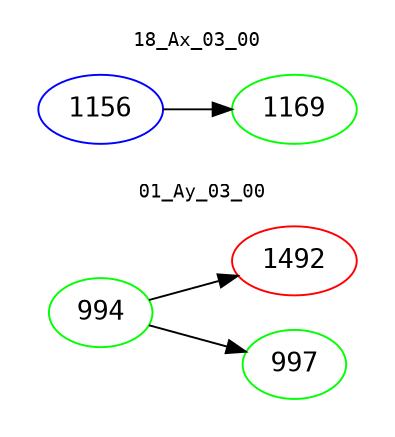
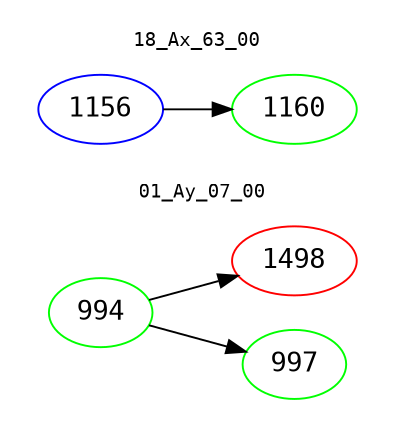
(198, 41) -> (198, 41)
(294, 109) -> (294, 109)
(203, 193) -> (203, 193)
(294, 261) -> (294, 261)
